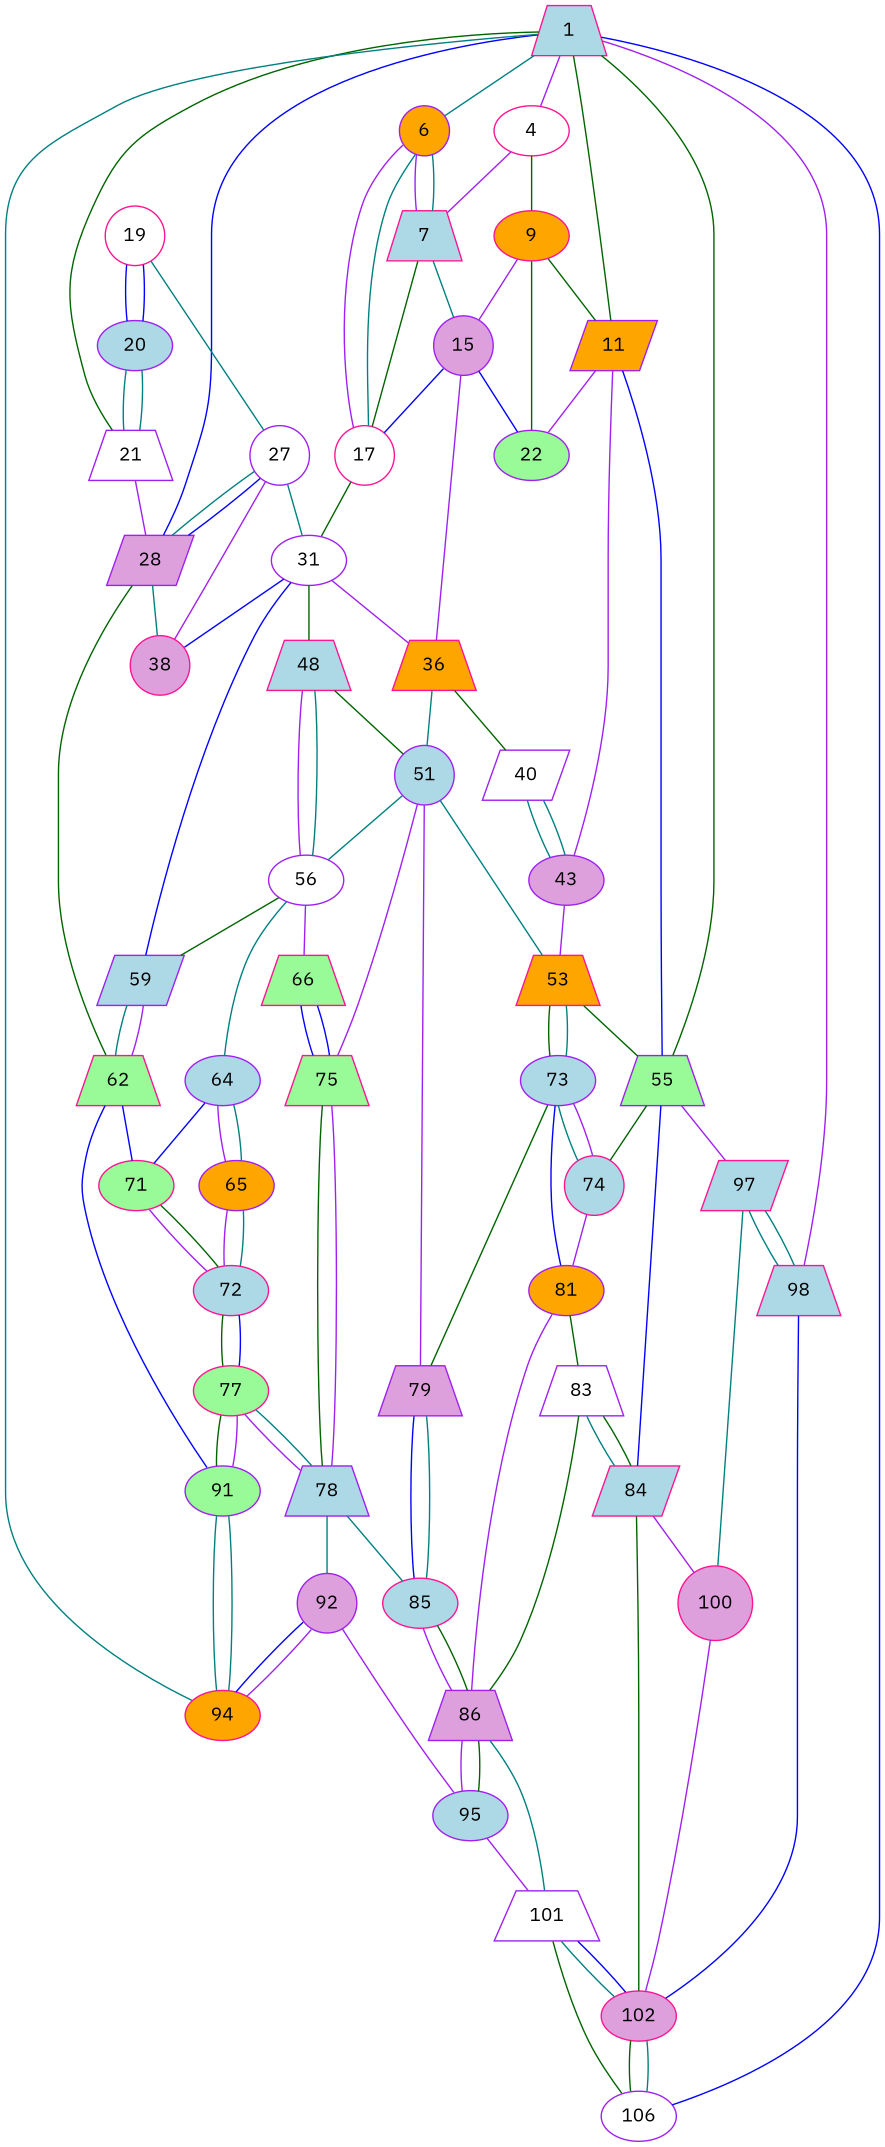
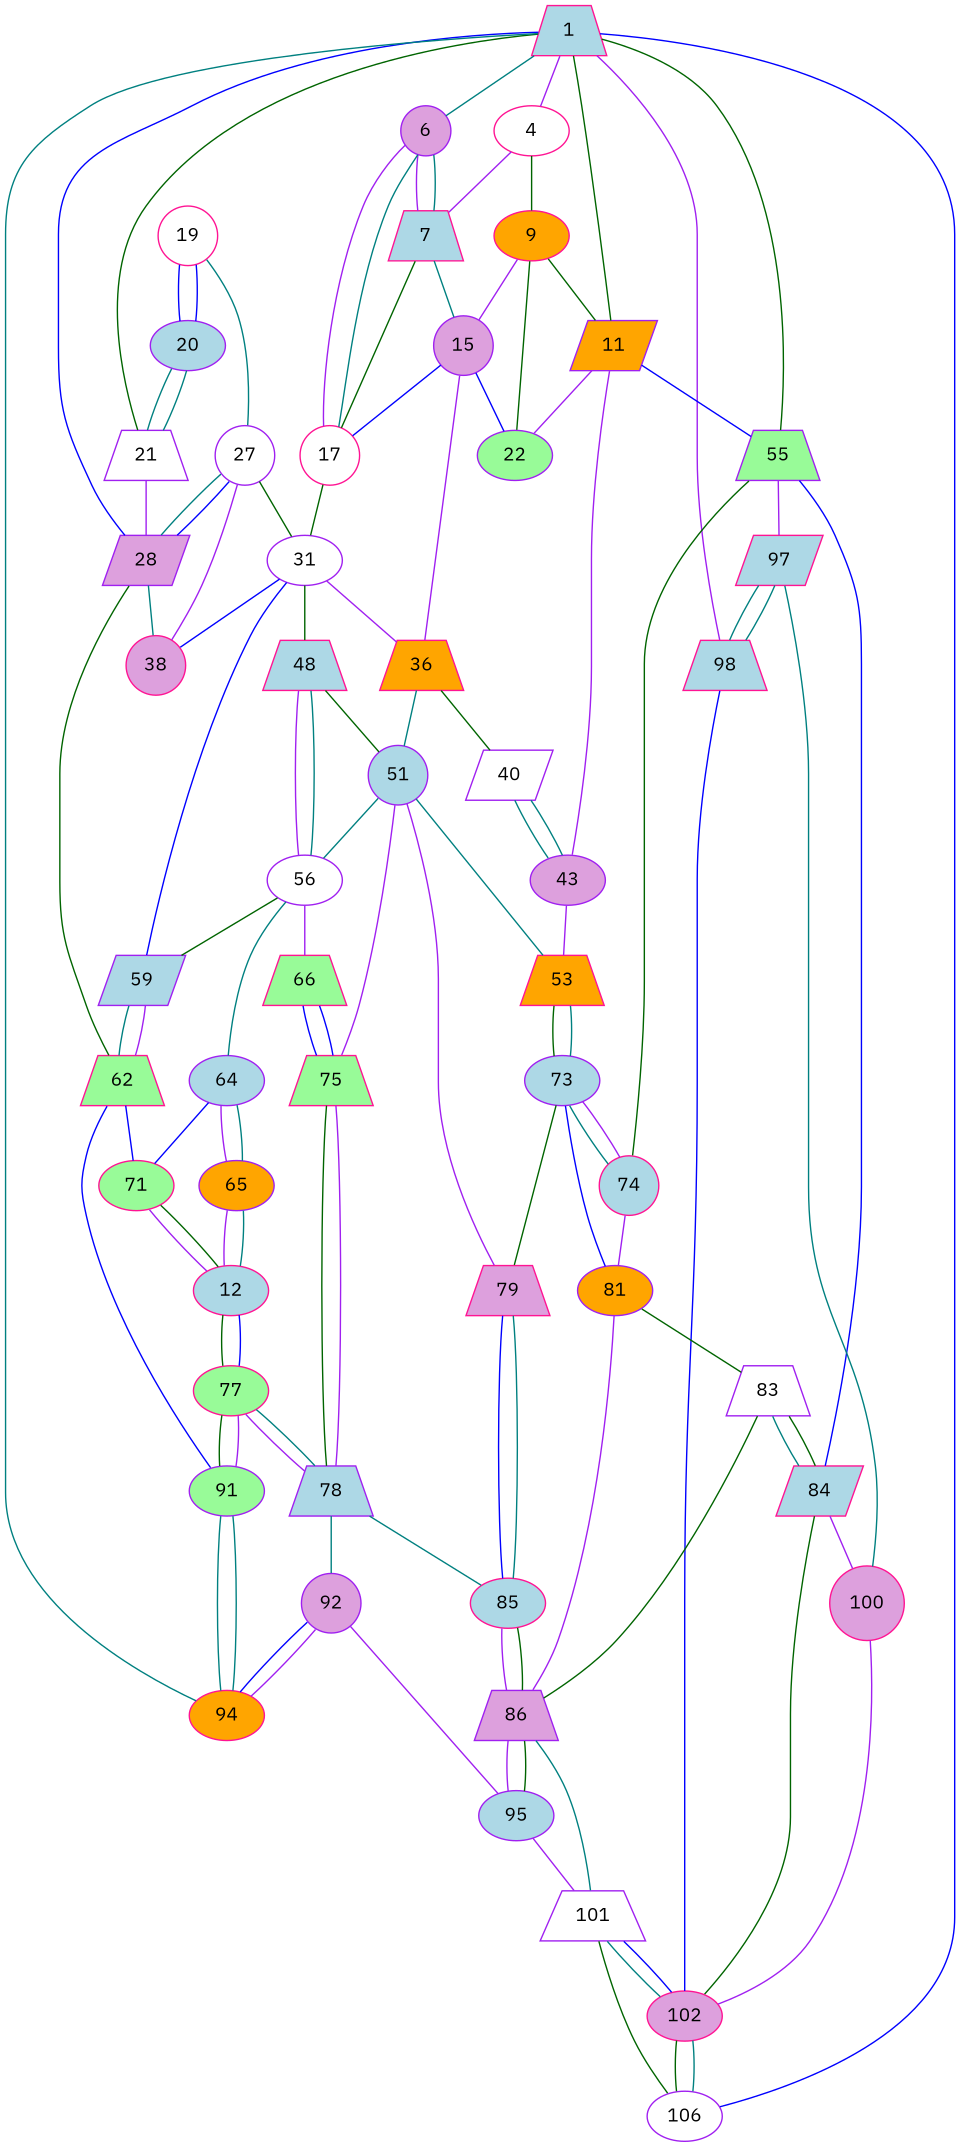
(424, 131) -> (426, 131)
(295, 510) -> (276, 509)
(611, 1031) -> none
(231, 1291) -> (231, 1291)
(420, 1391) -> (508, 1291)
